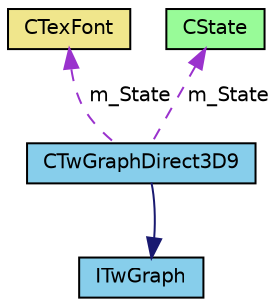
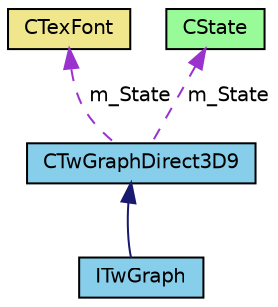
(155, 210) -> (128, 230)
